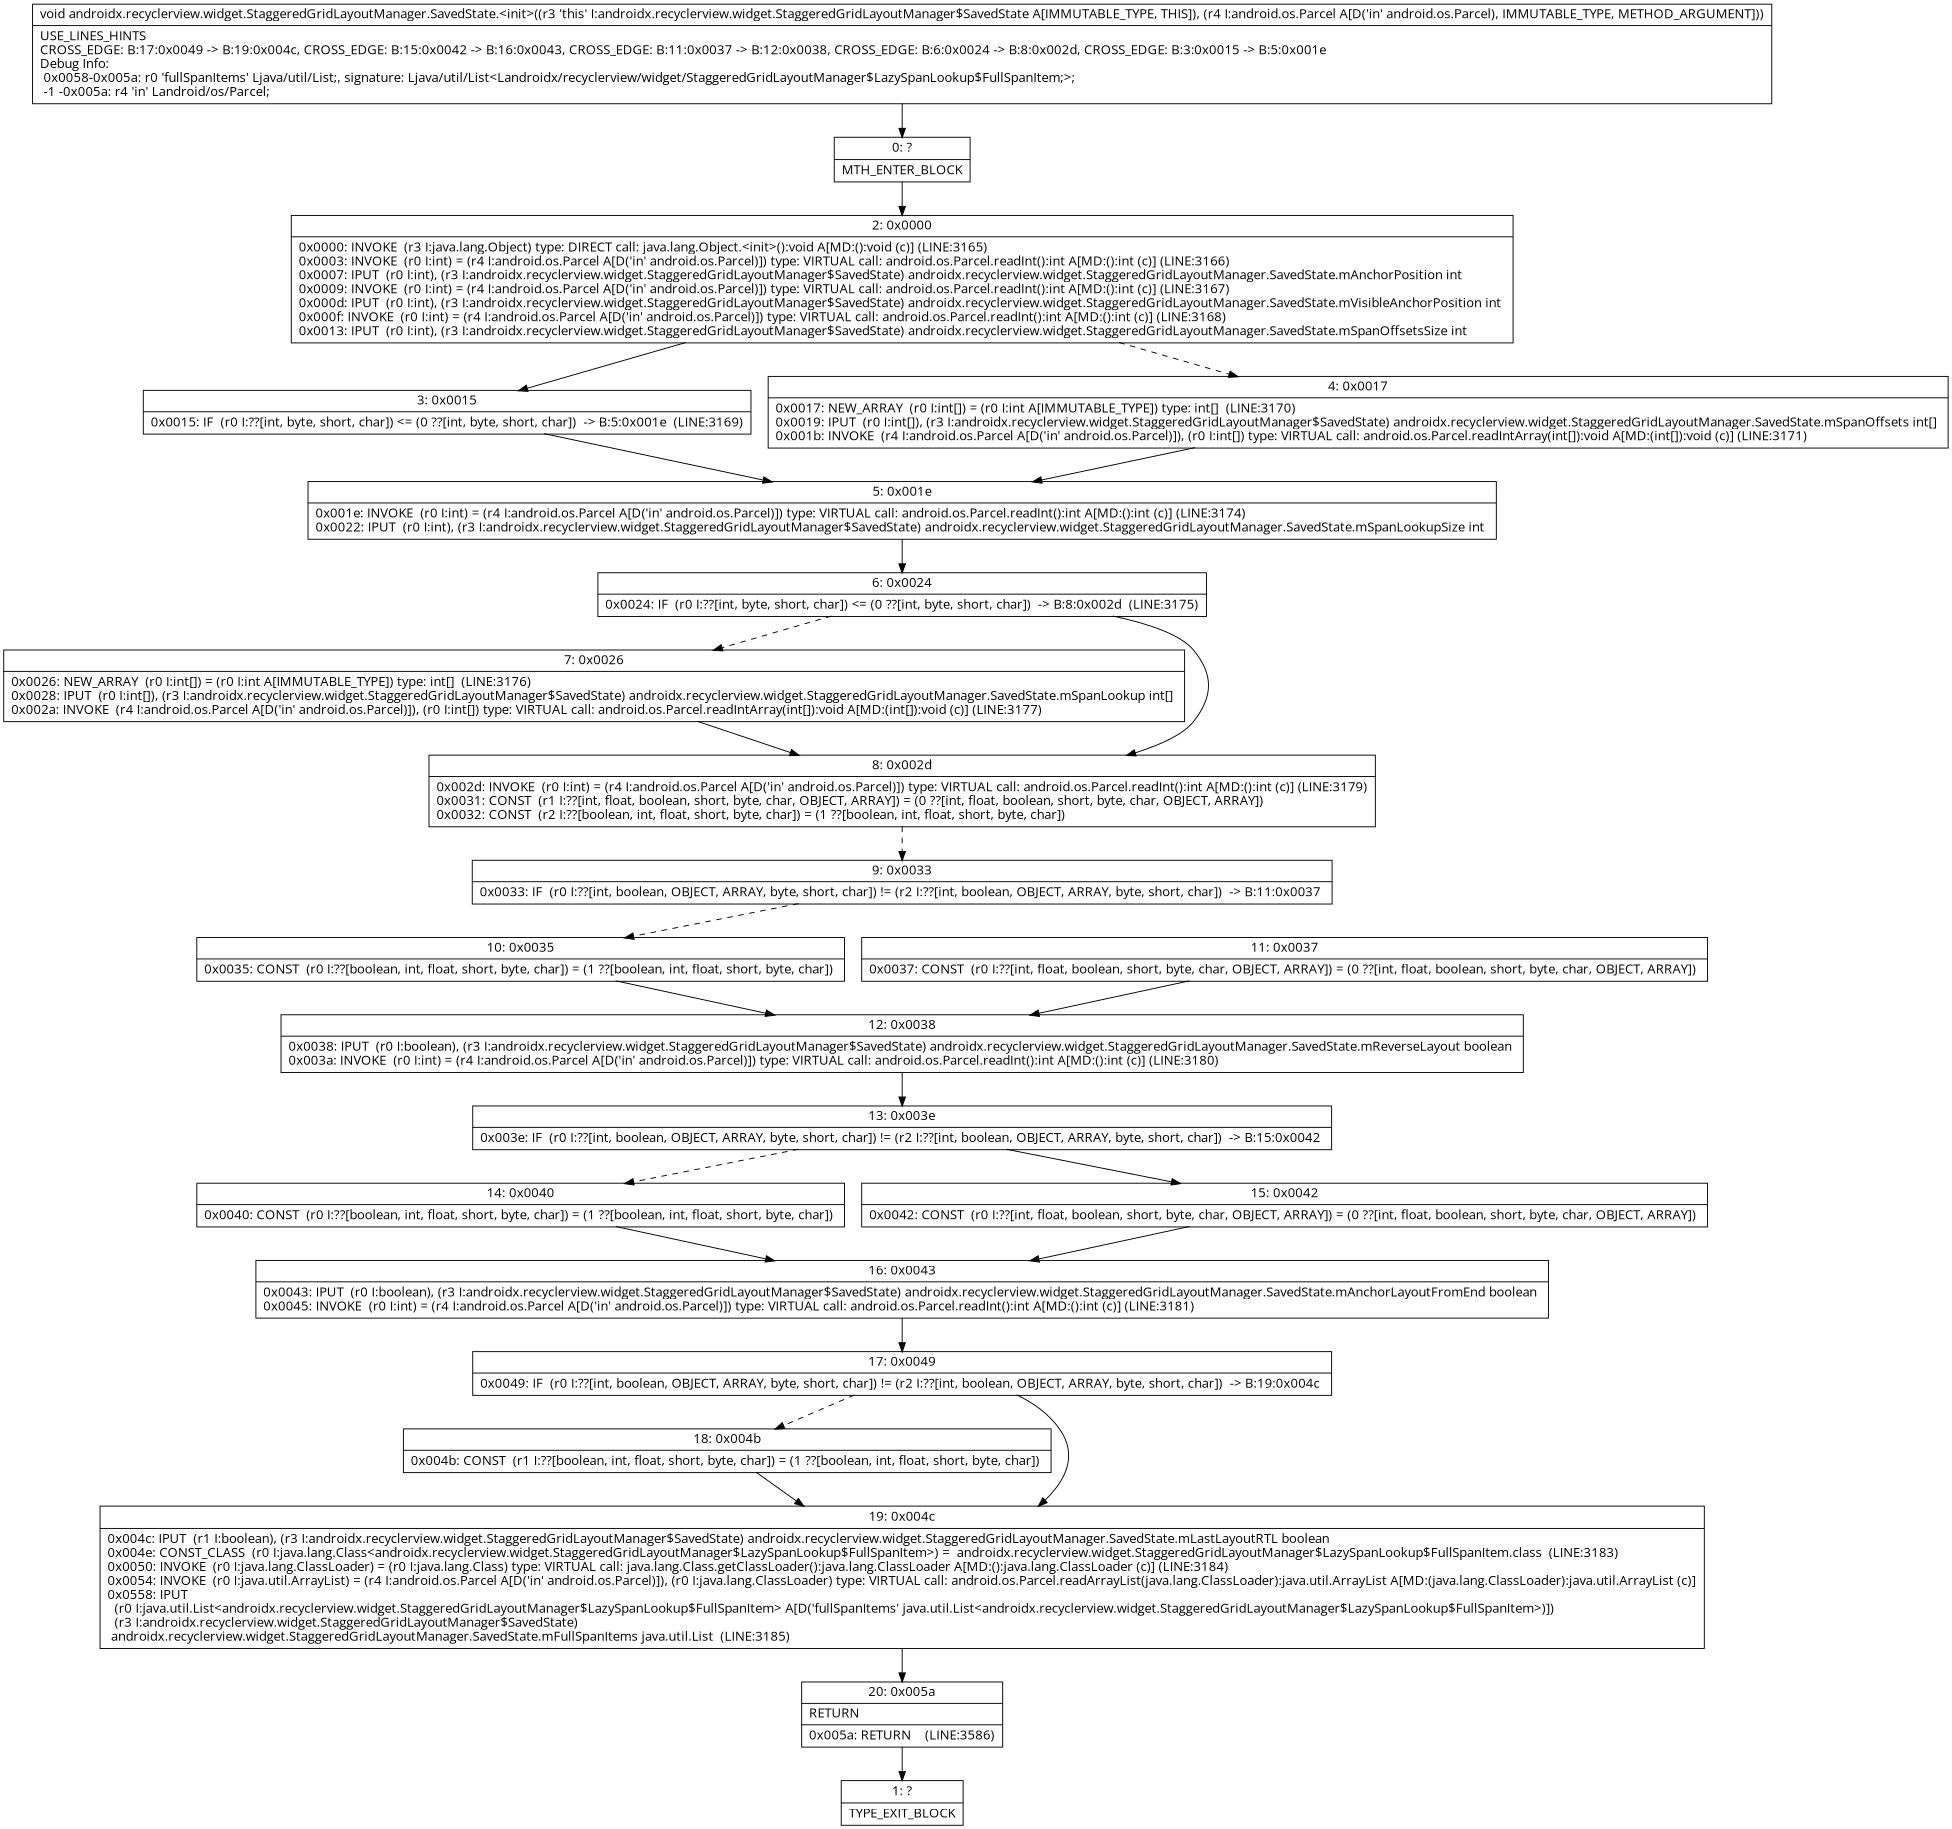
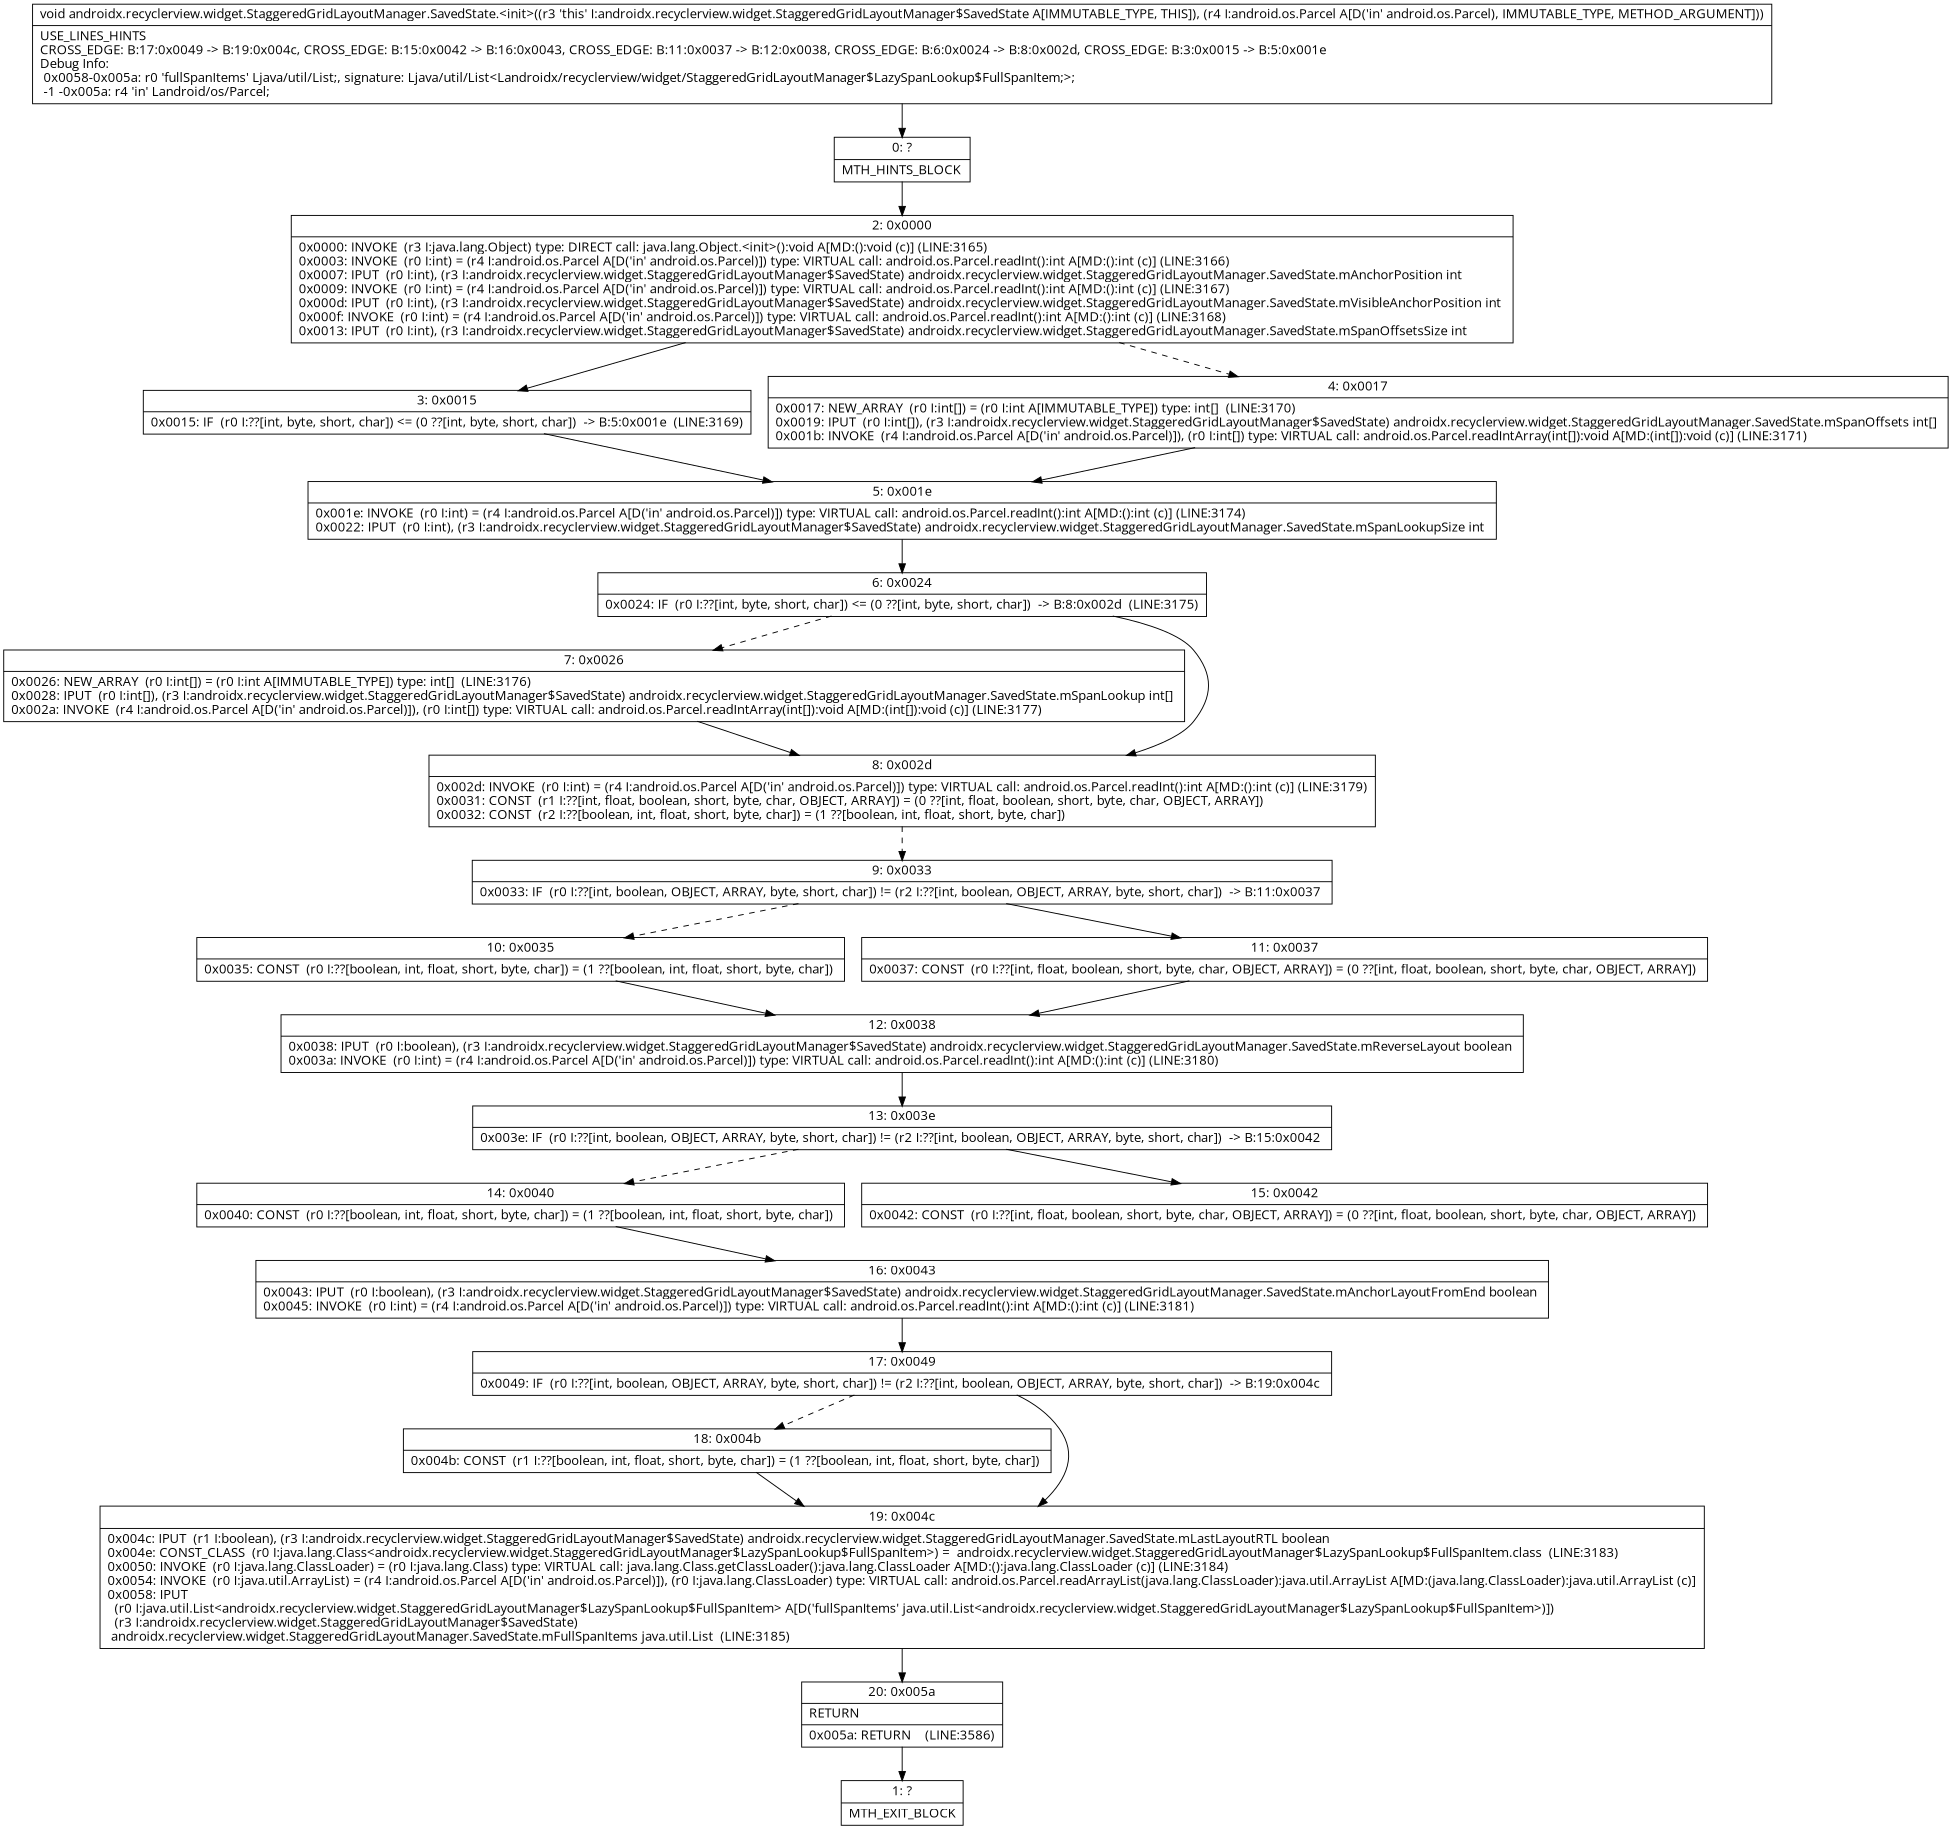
(902, 170) -> (901, 170)
none -> (1089, 920)
(1114, 1243) -> none
(151, 1595) -> (151, 1595)
(902, 1814) -> (902, 1814)
